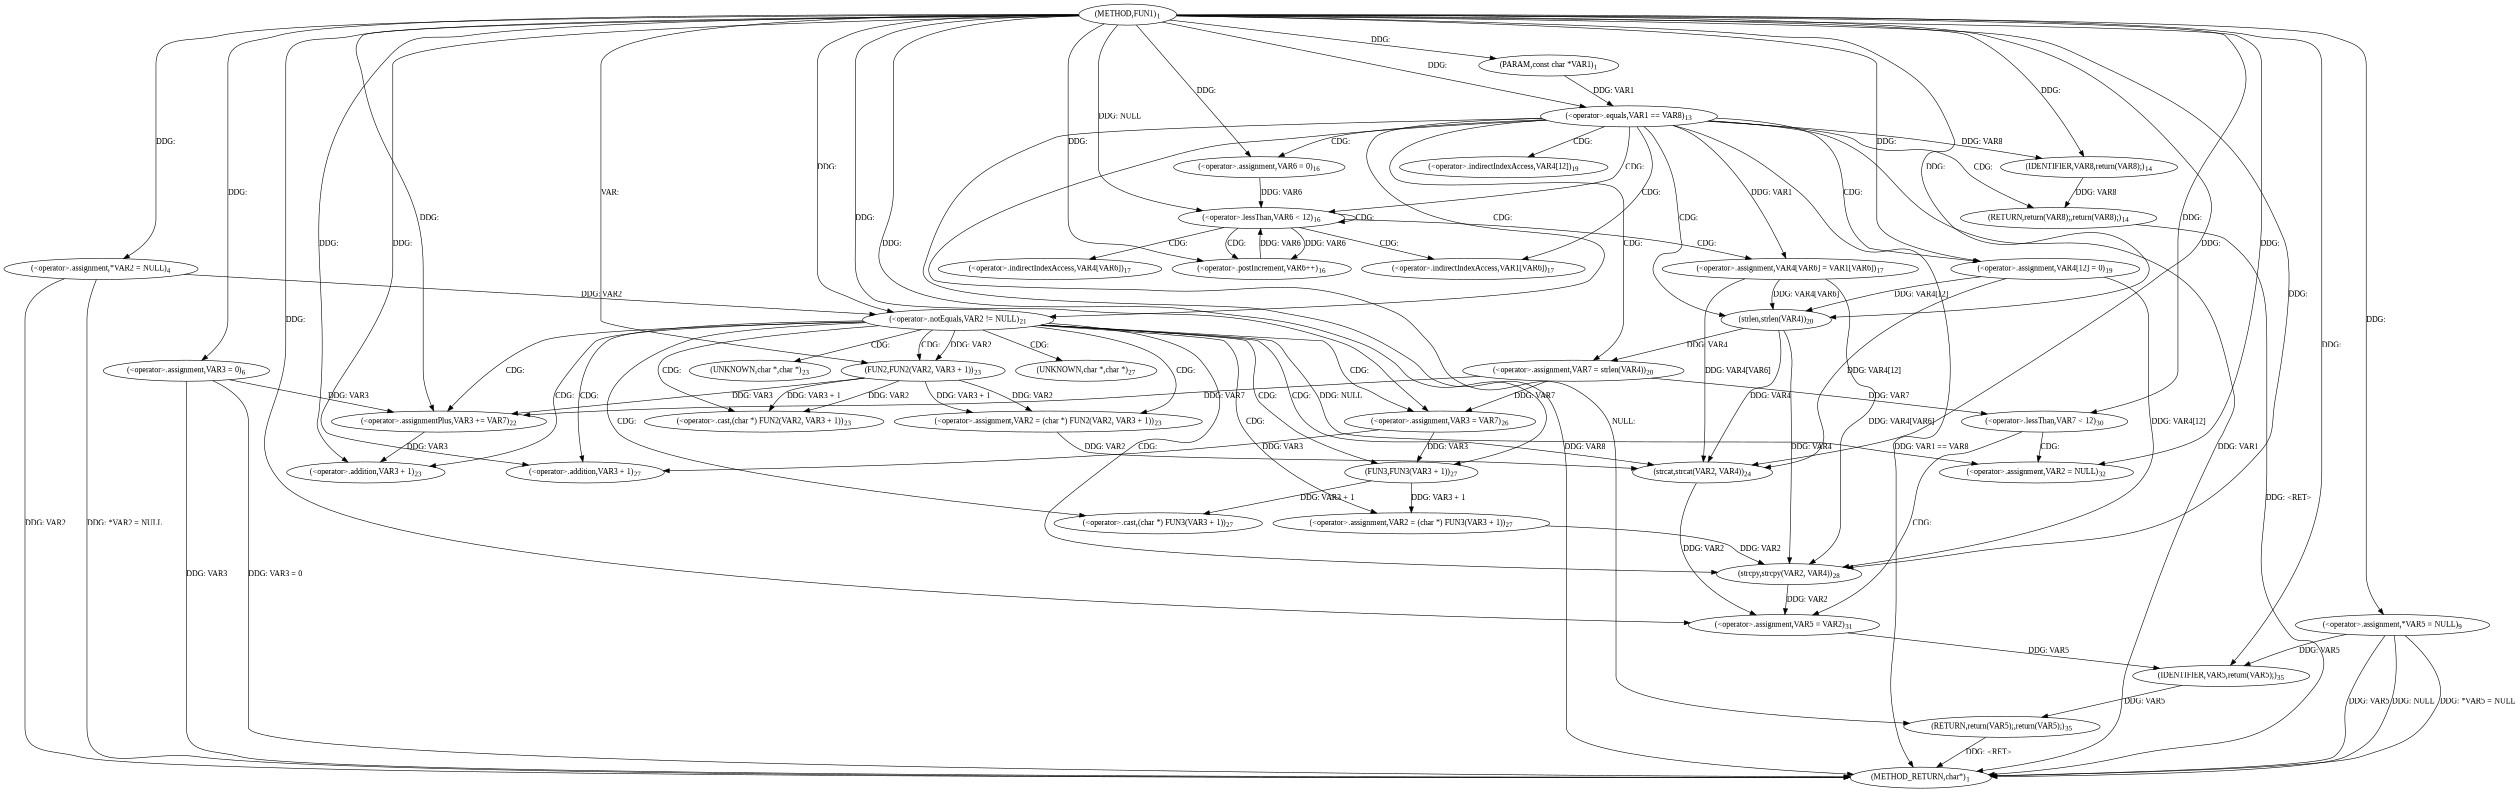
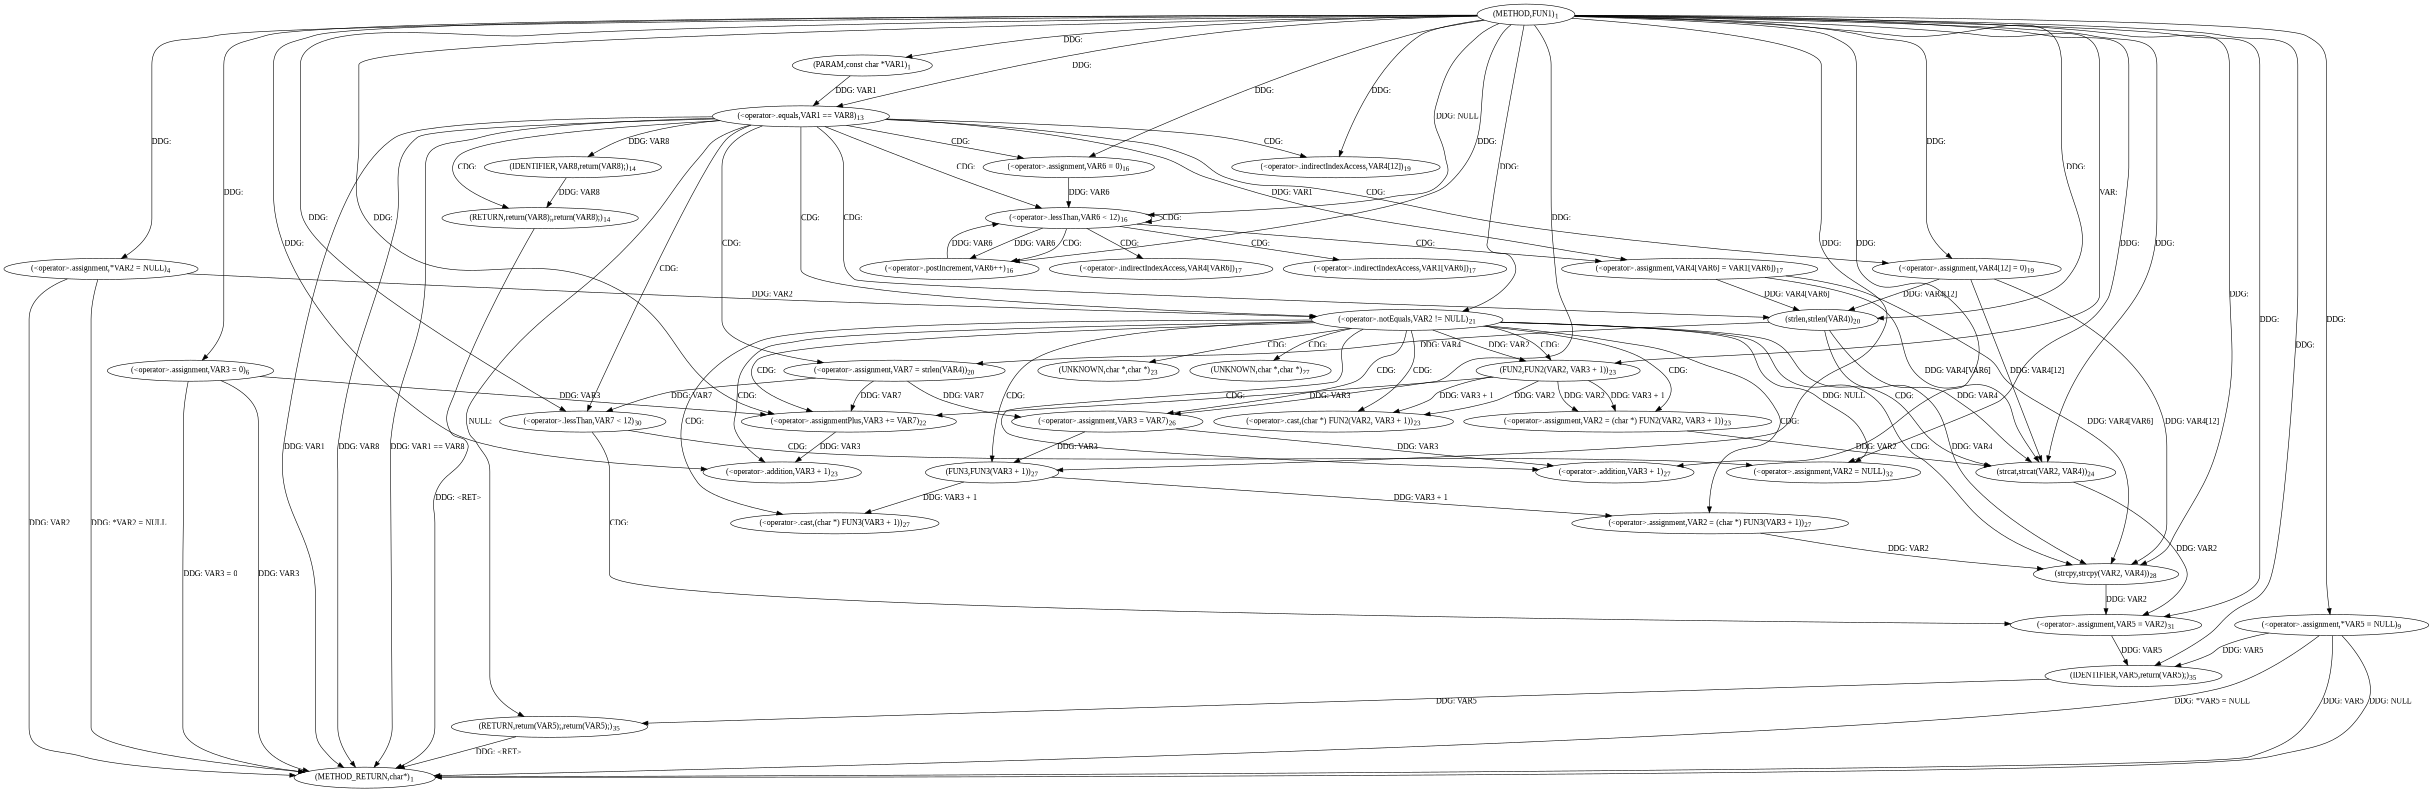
(1655, 20) -> (1392, 61)
(1619, 214) -> (660, 257)
